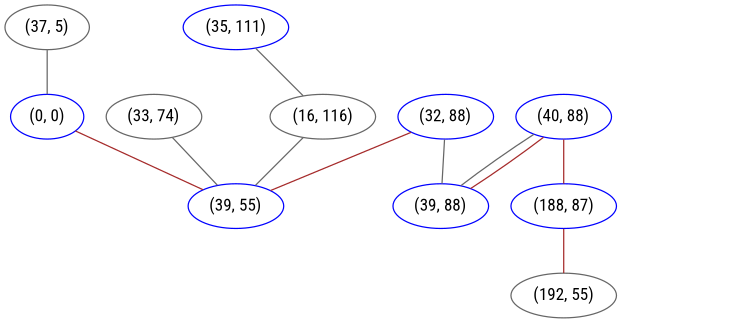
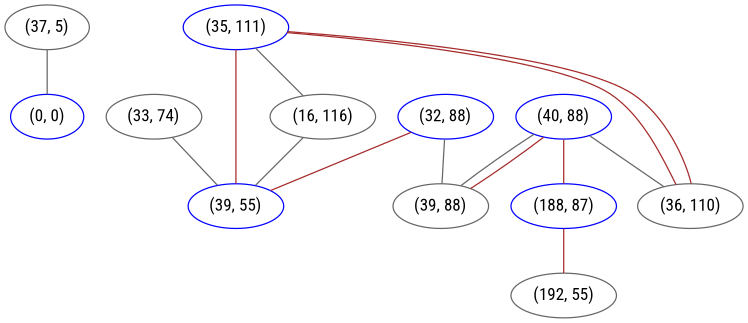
(139, 160) -> (236, 117)
(441, 206) -> (441, 206)
none -> (690, 206)
